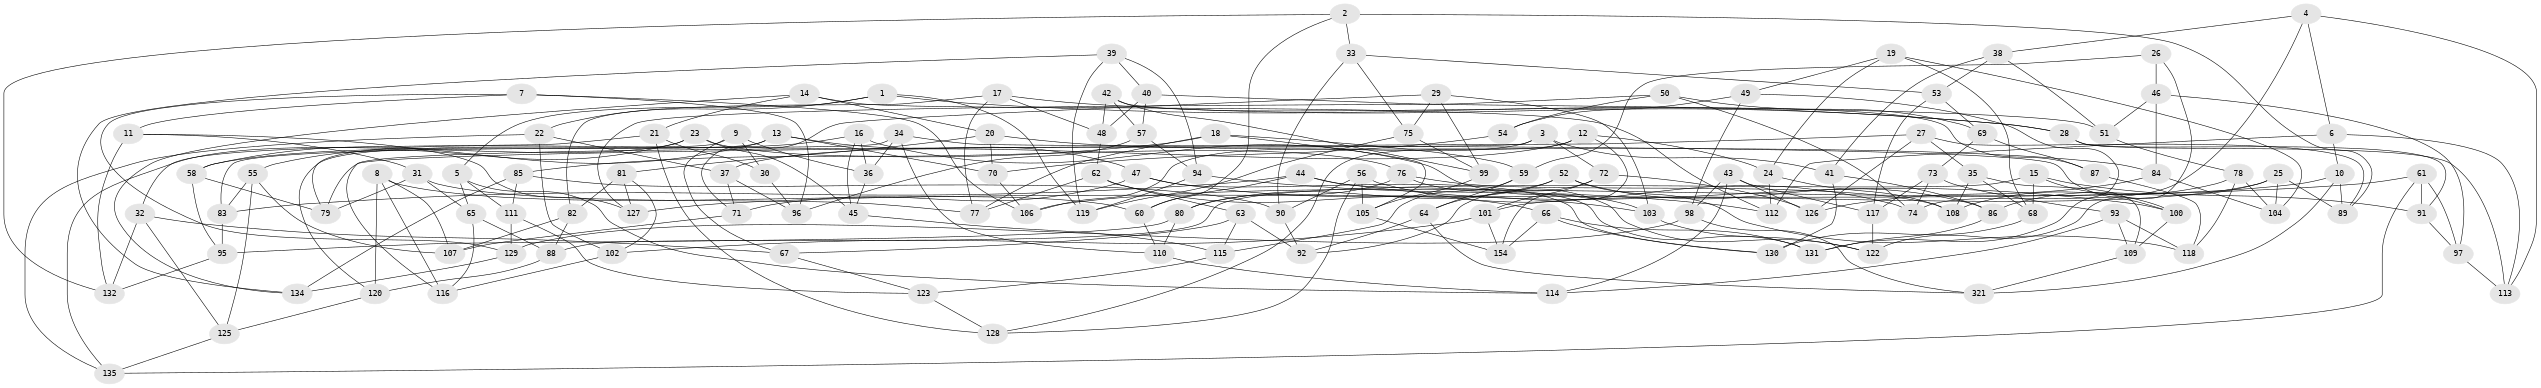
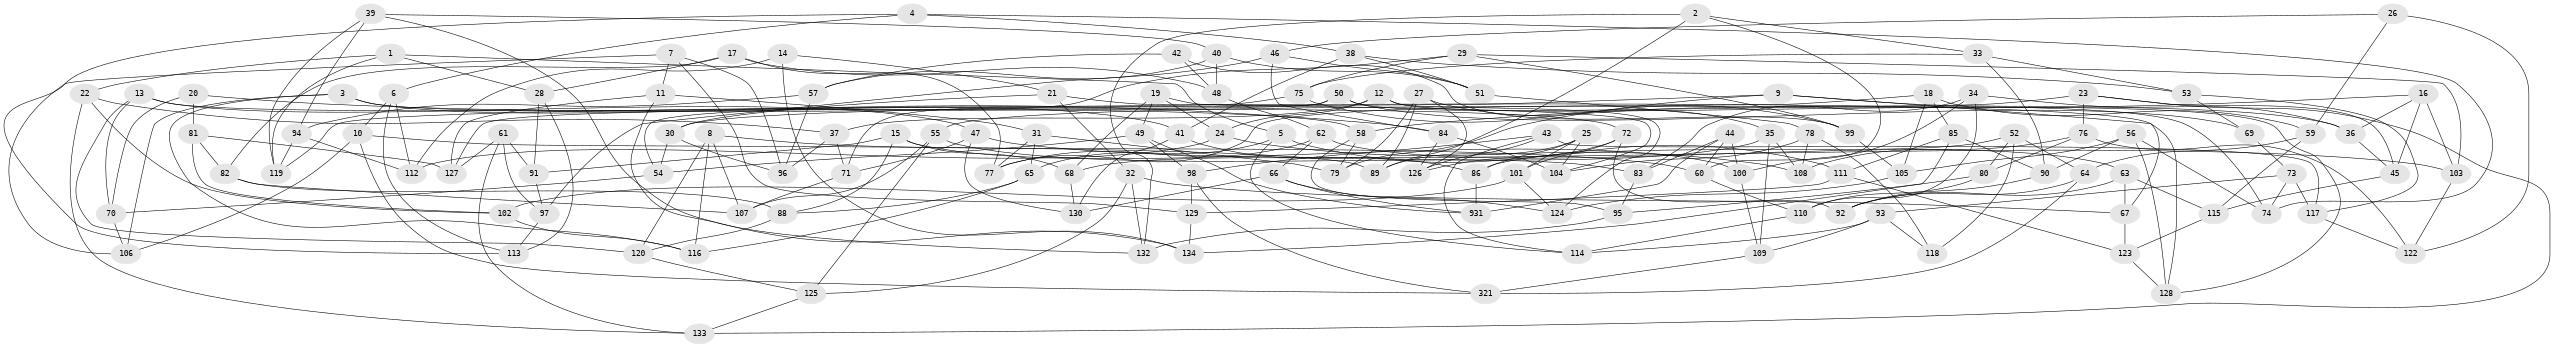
(897, 114) -> none
none -> (664, 154)
(2095, 174) -> none
(1501, 254) -> (1557, 214)
(1812, 254) -> (1476, 214)
(109, 374) -> (699, 334)
